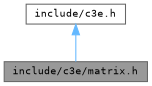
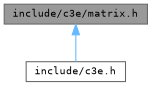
(76, 48) -> (76, 48)
